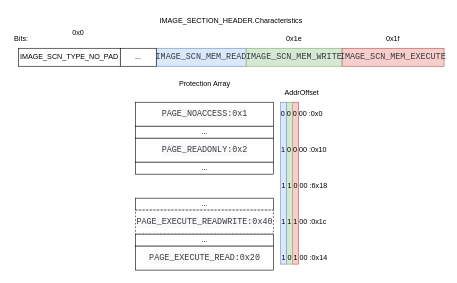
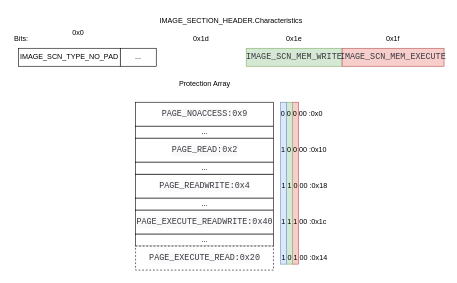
none -> (201, 39)
(201, 57) -> none
(302, 93) -> none
(205, 114) -> (205, 114)
(205, 150) -> (205, 150)
none -> (205, 186)
(305, 186) -> (305, 186)
(205, 222) -> (205, 222)
(205, 258) -> (205, 258)
